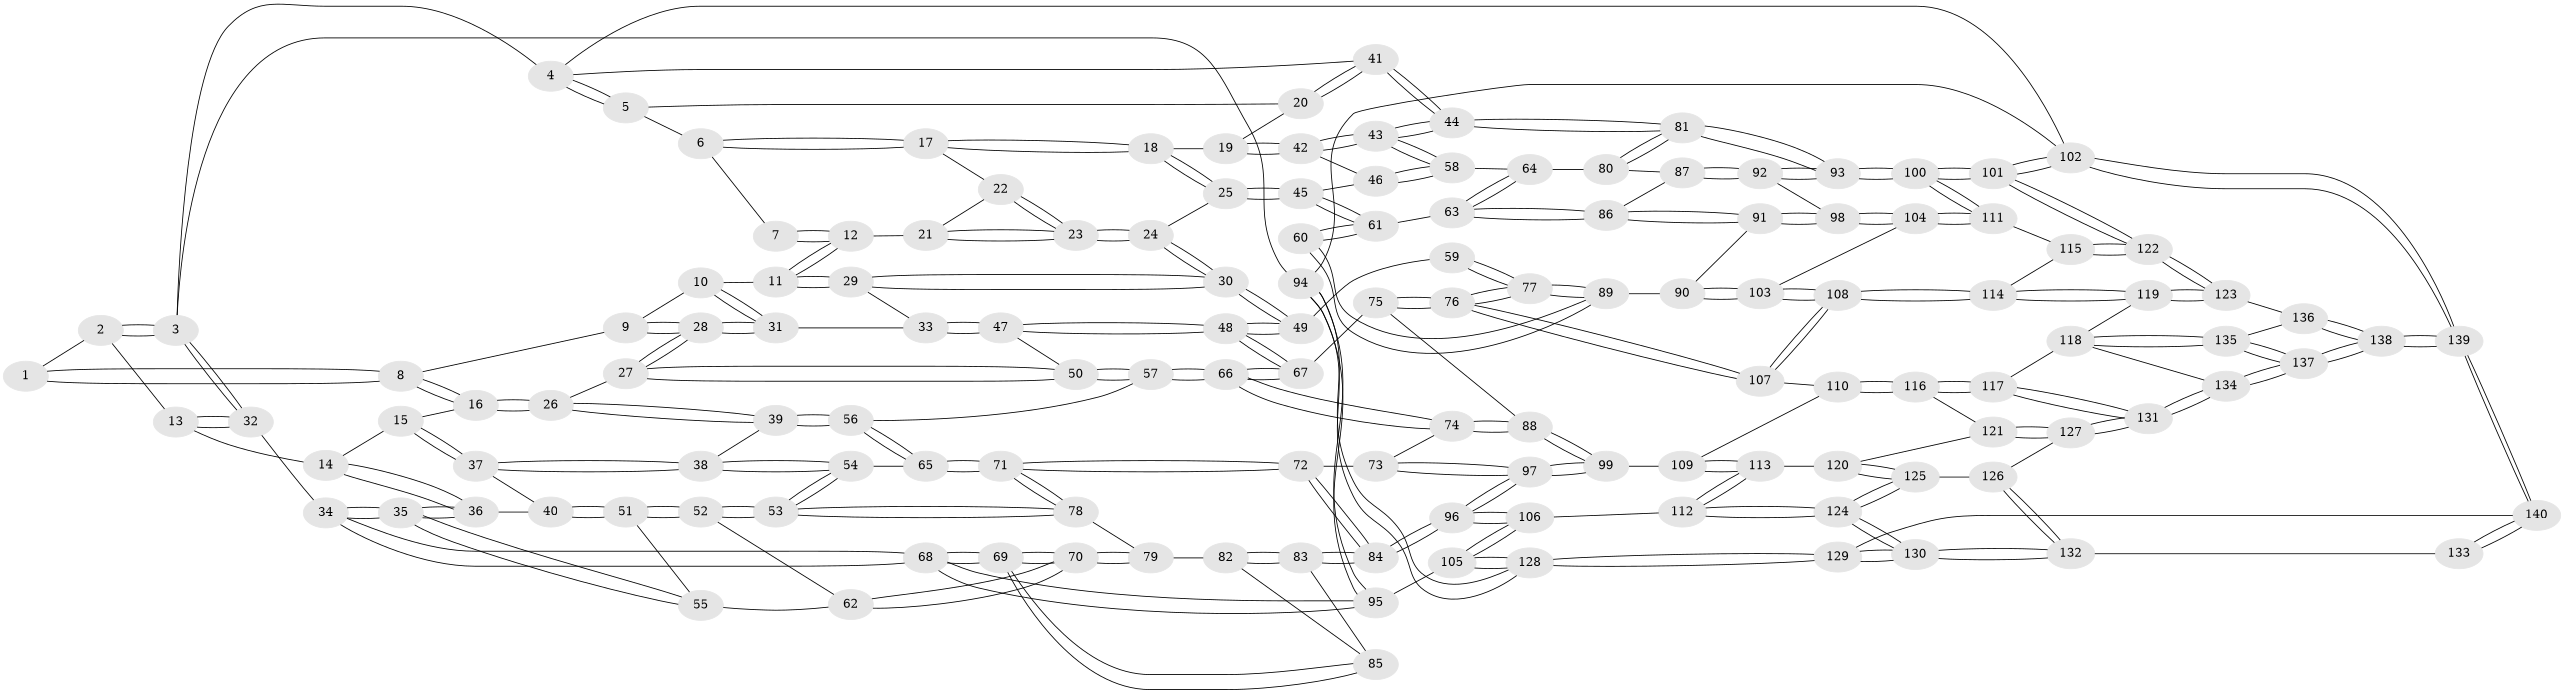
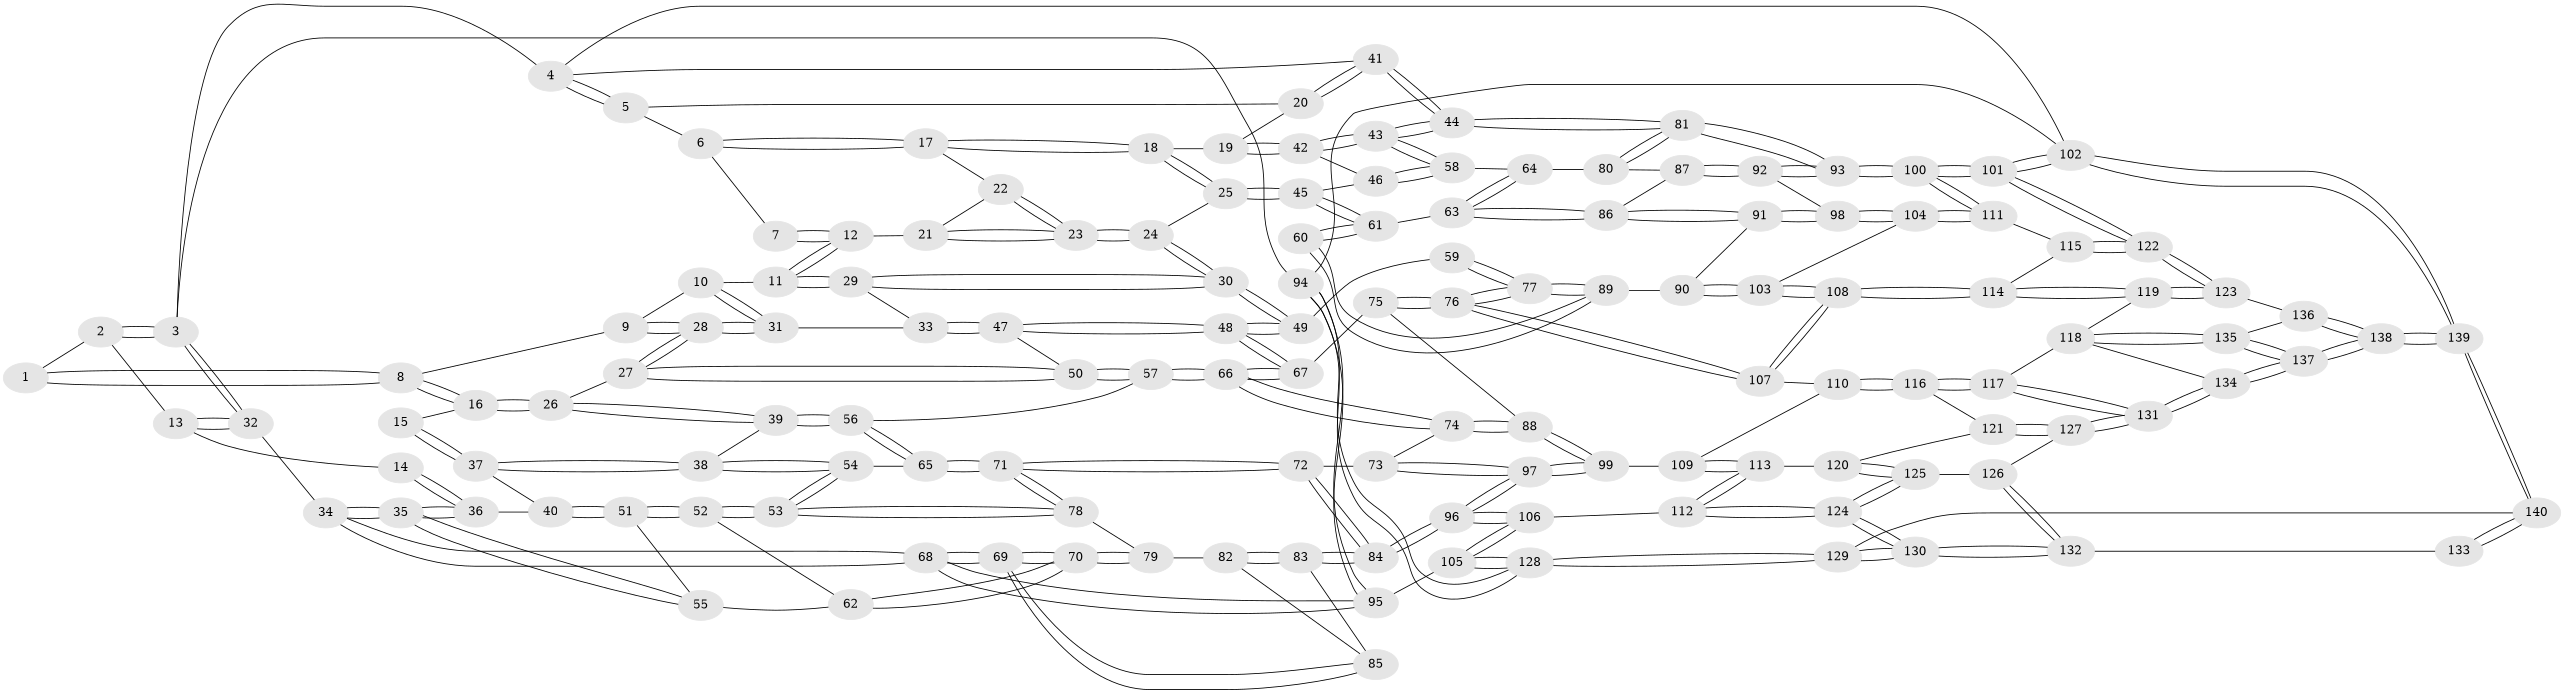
(363, 443) -> none
